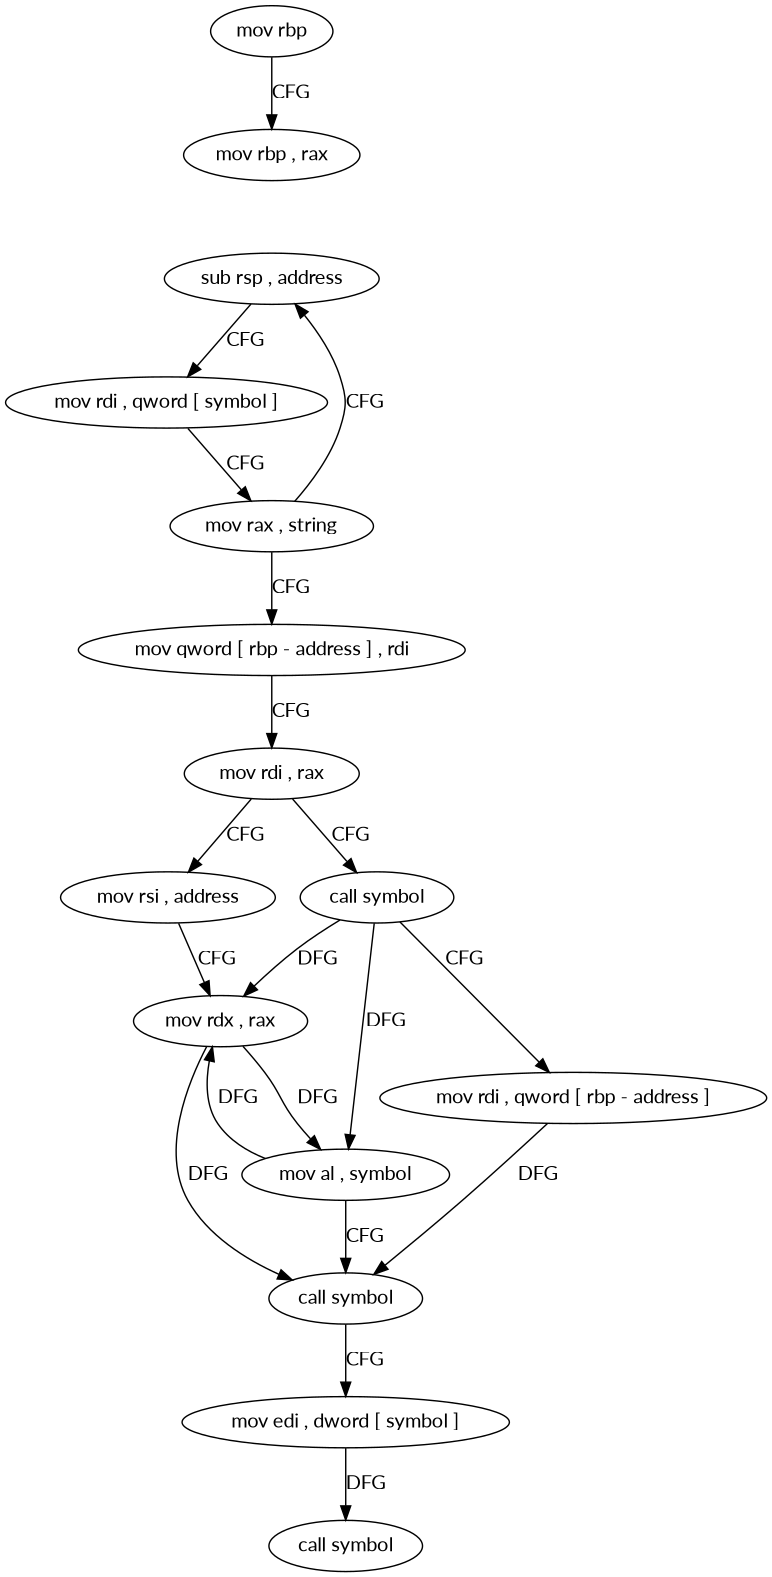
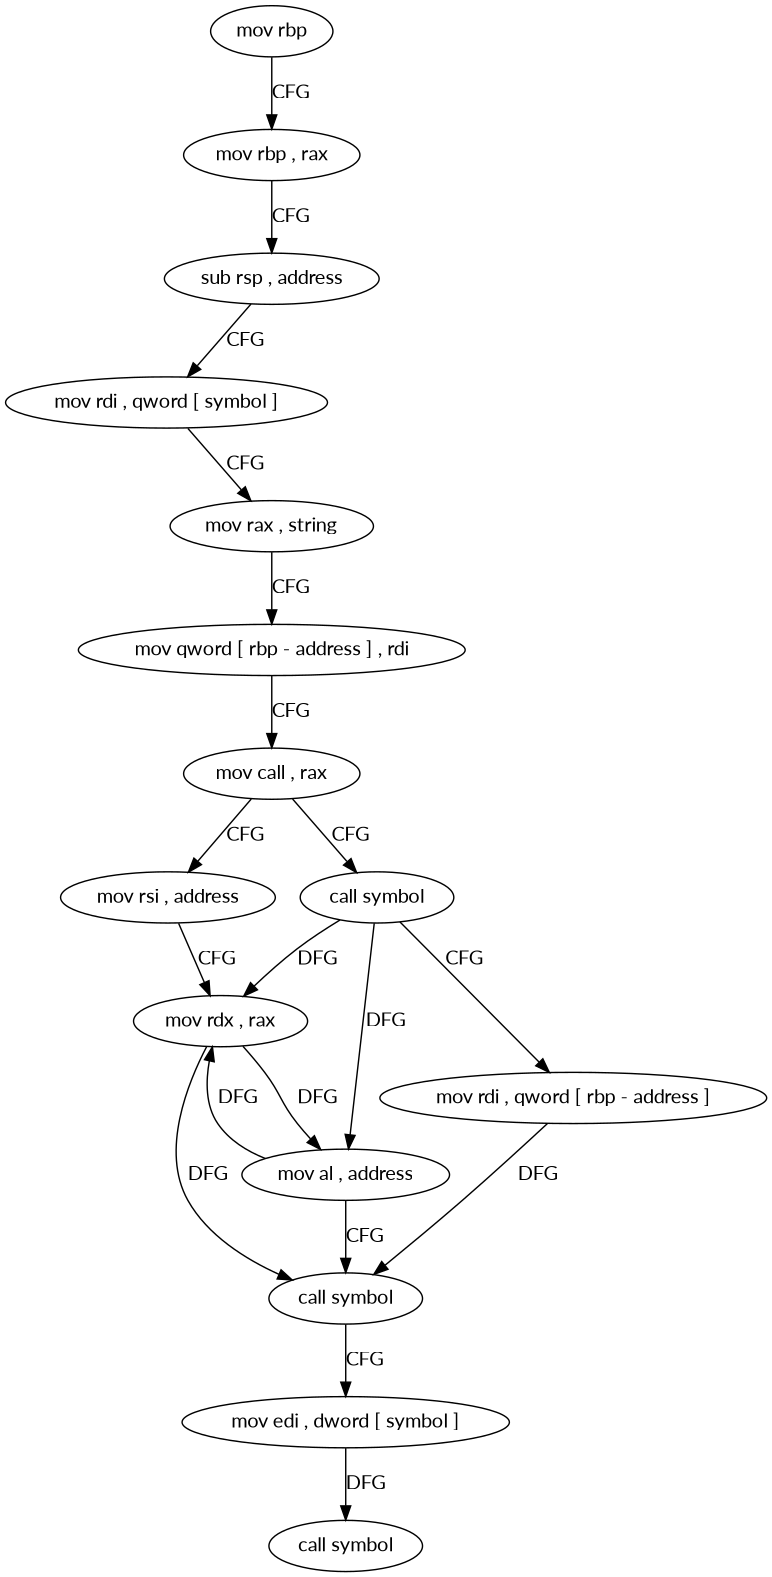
(345, 410) -> (272, 210)
(272, 774) -> (272, 774)
(346, 1175) -> (346, 1175)
